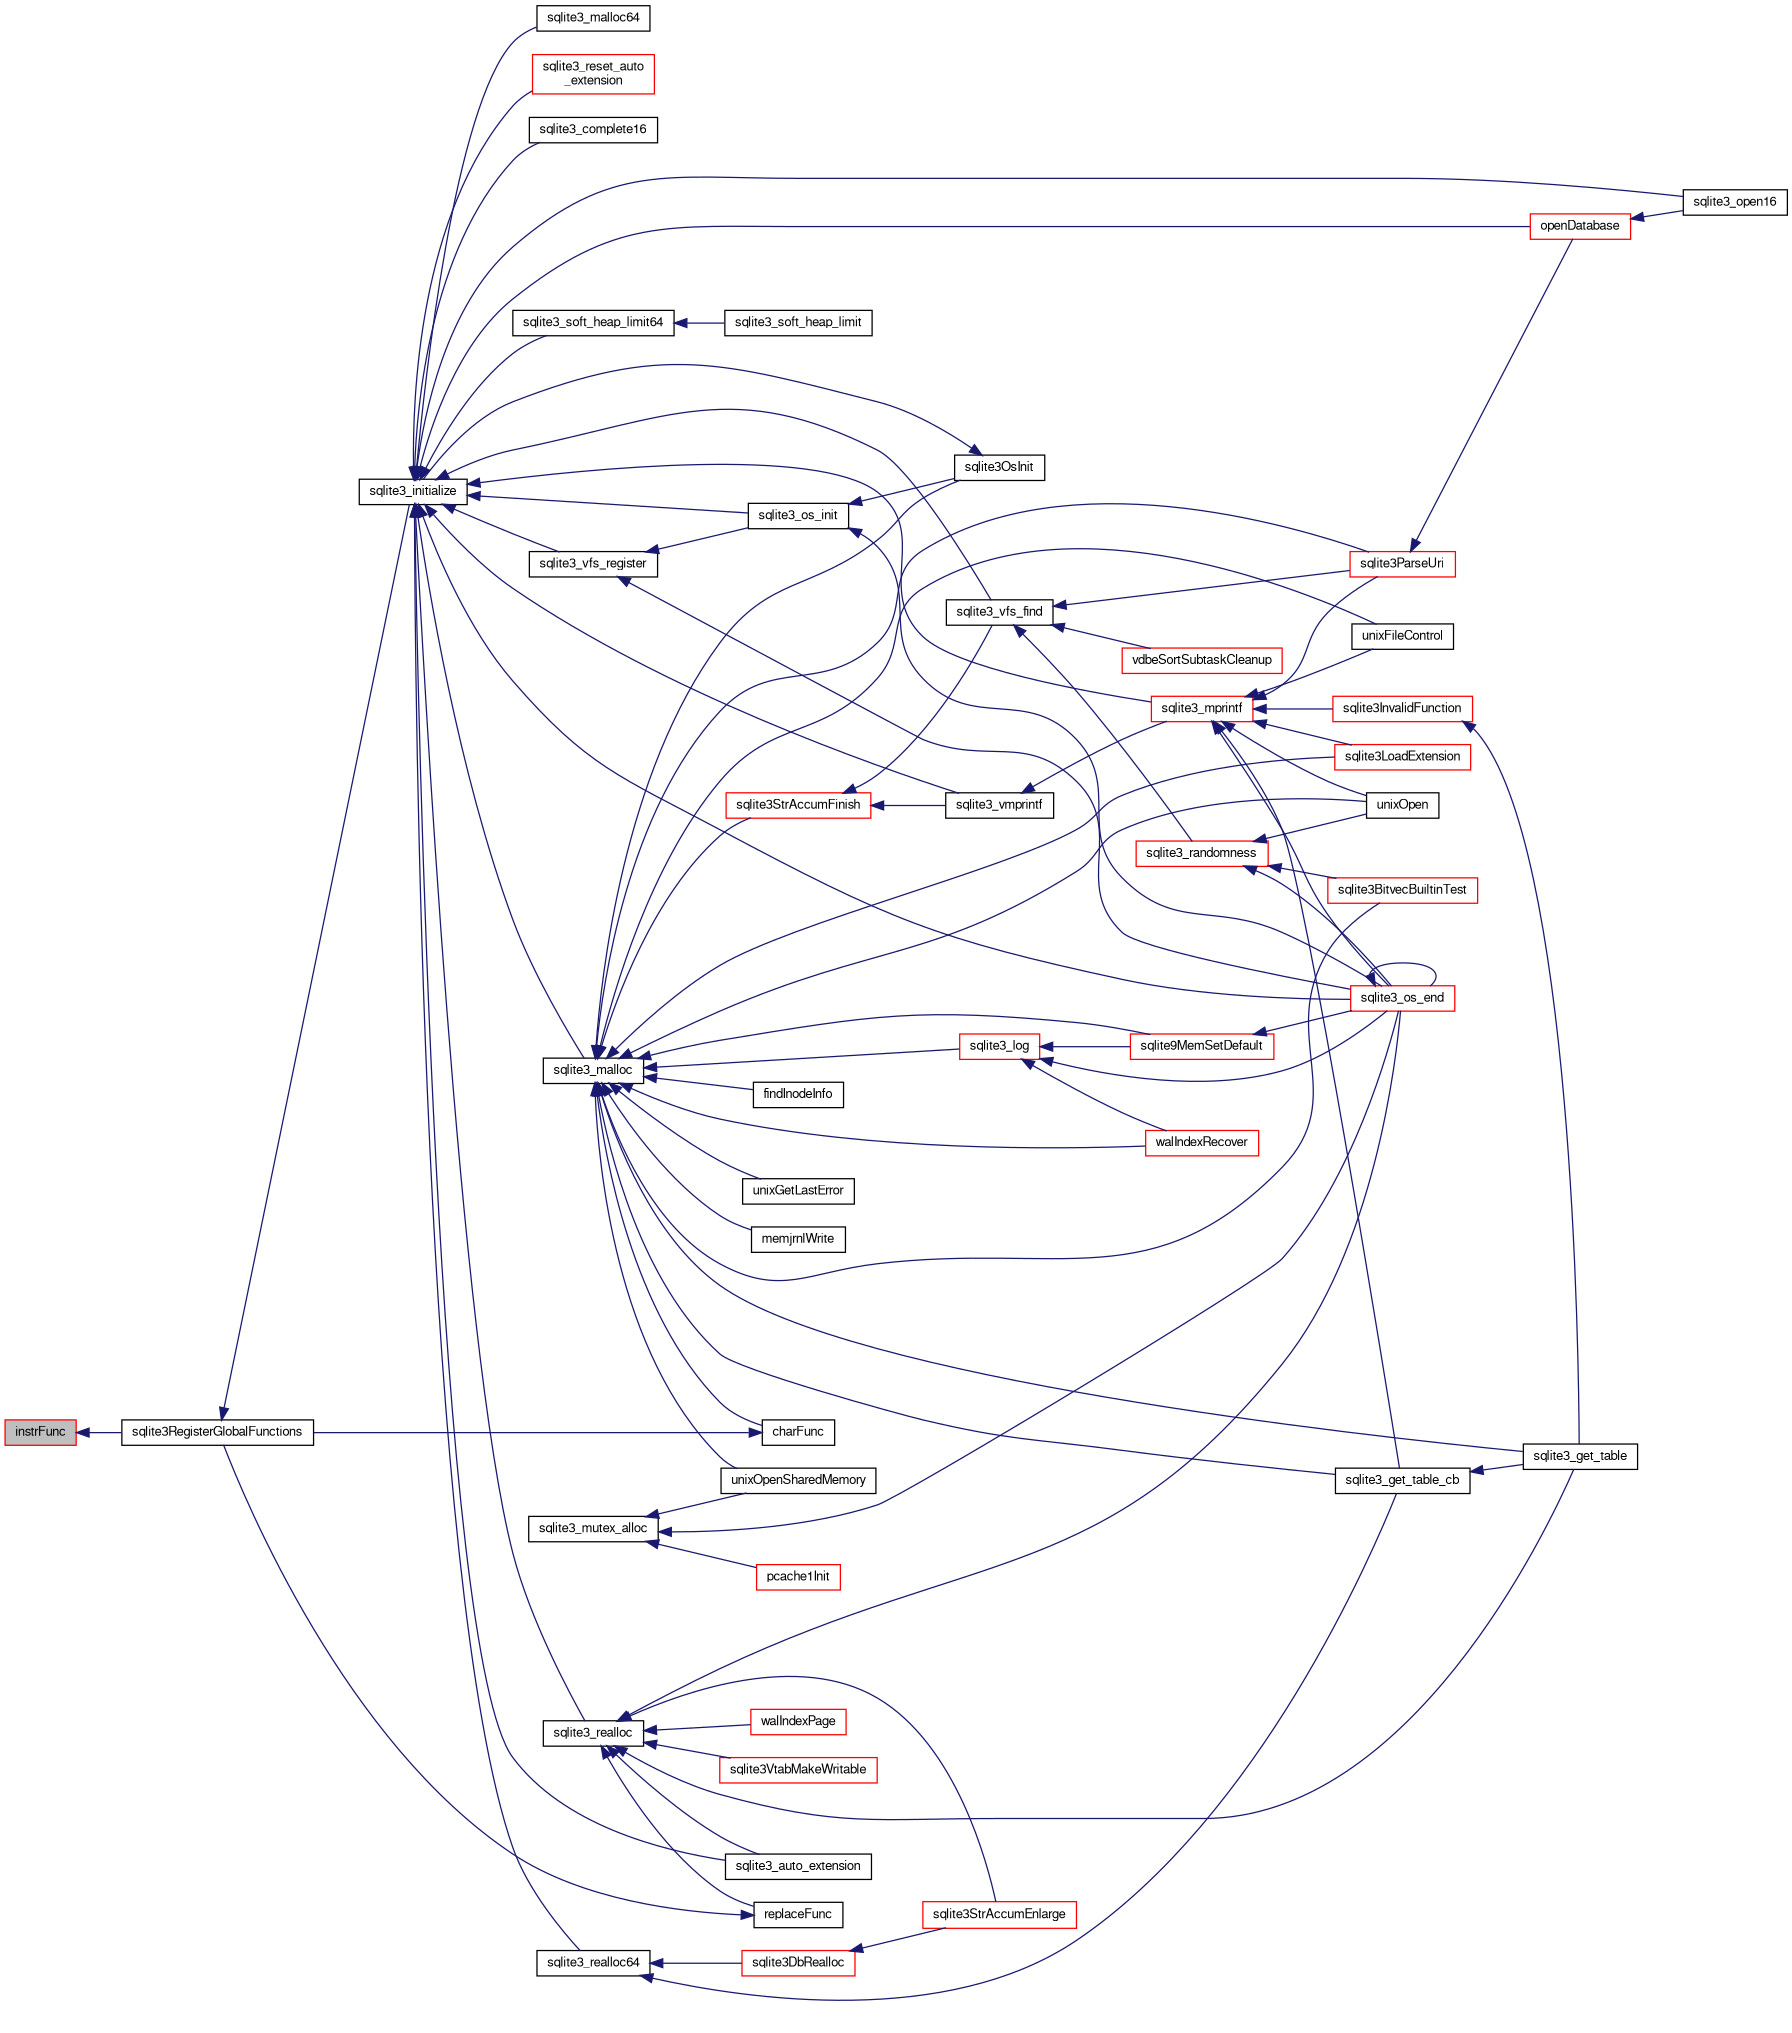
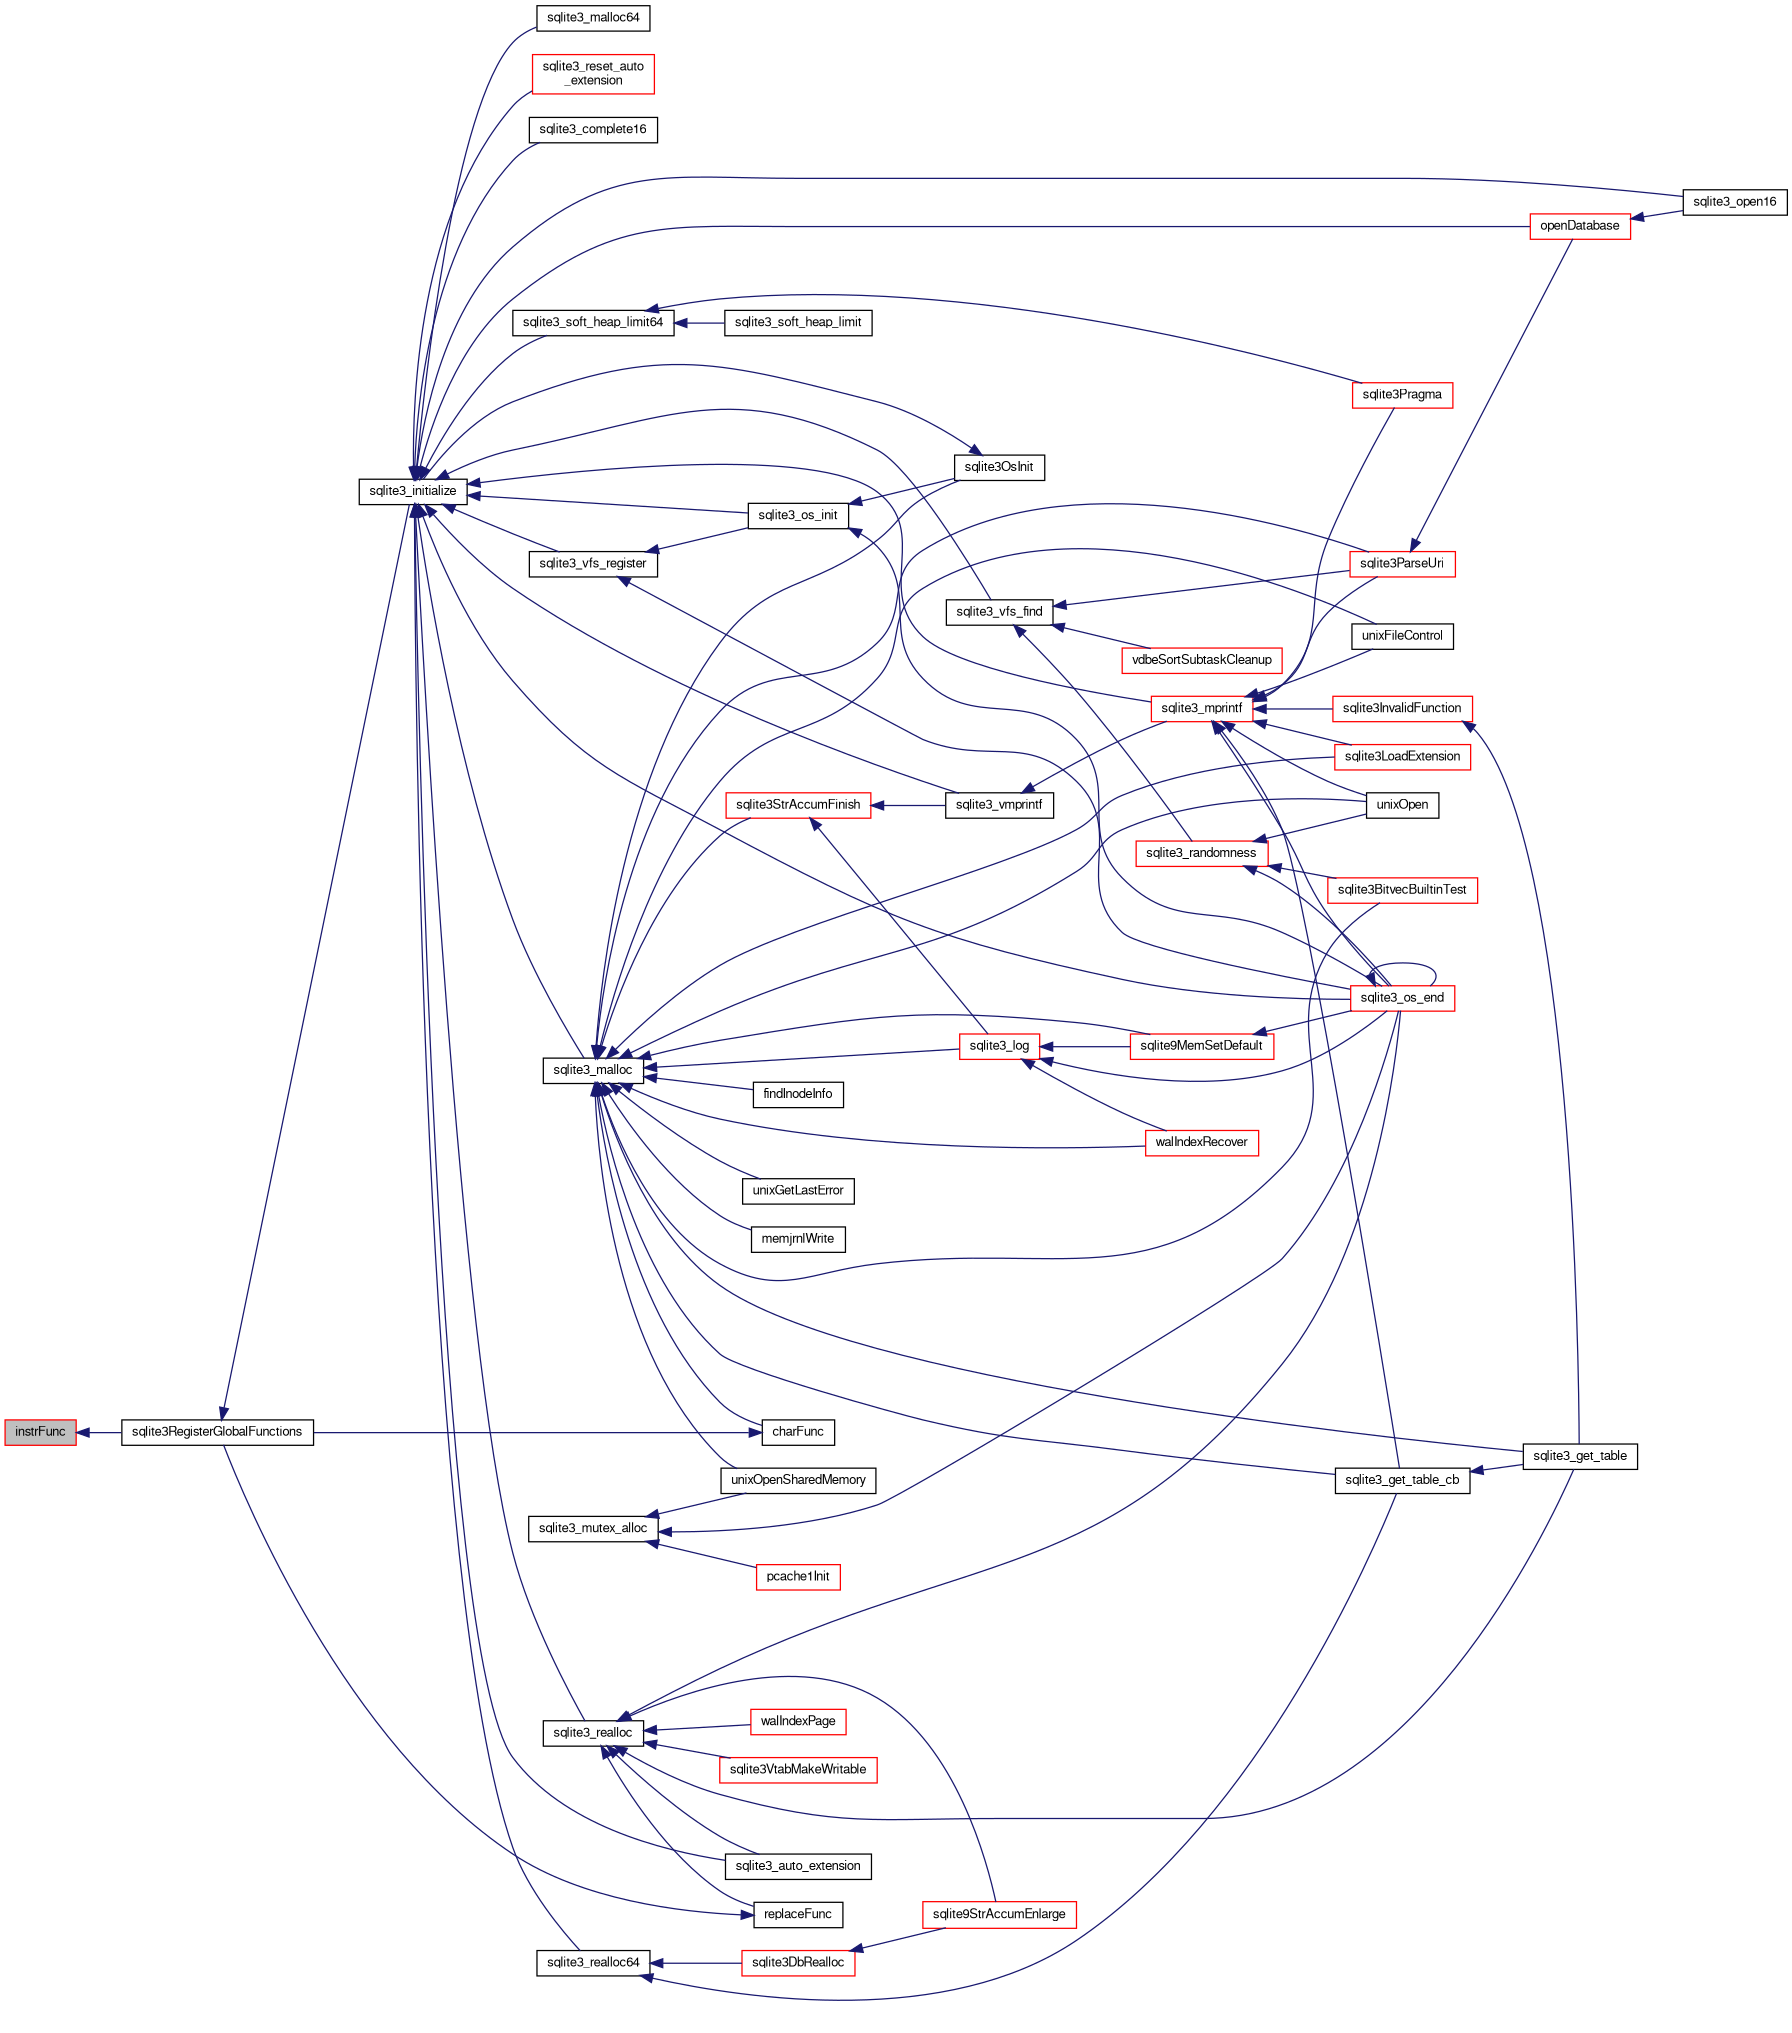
none -> (1403, 395)
(934, 716) -> (903, 931)
(1000, 1915) -> (1000, 1915)
